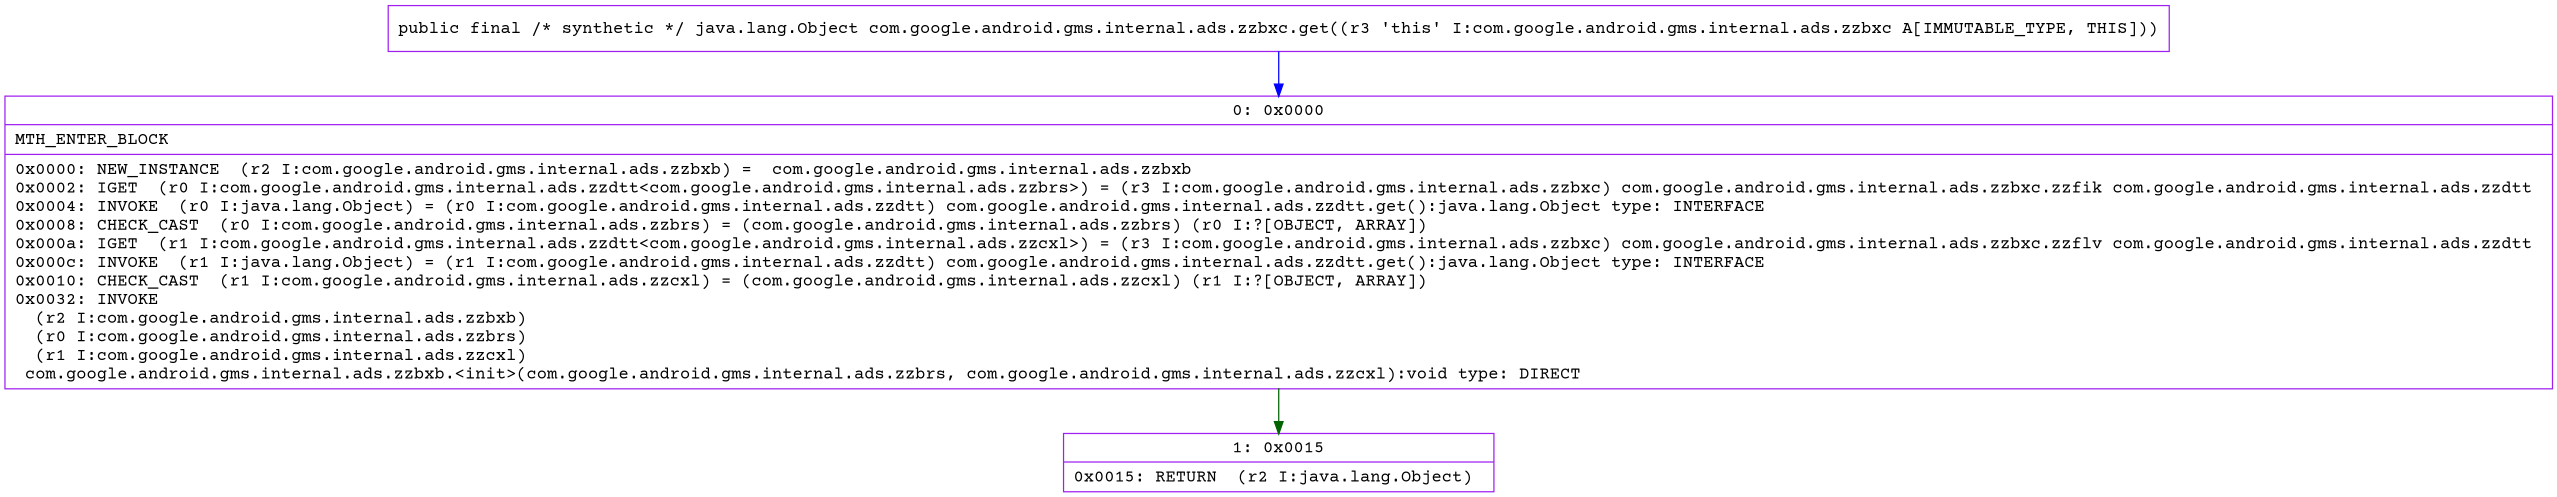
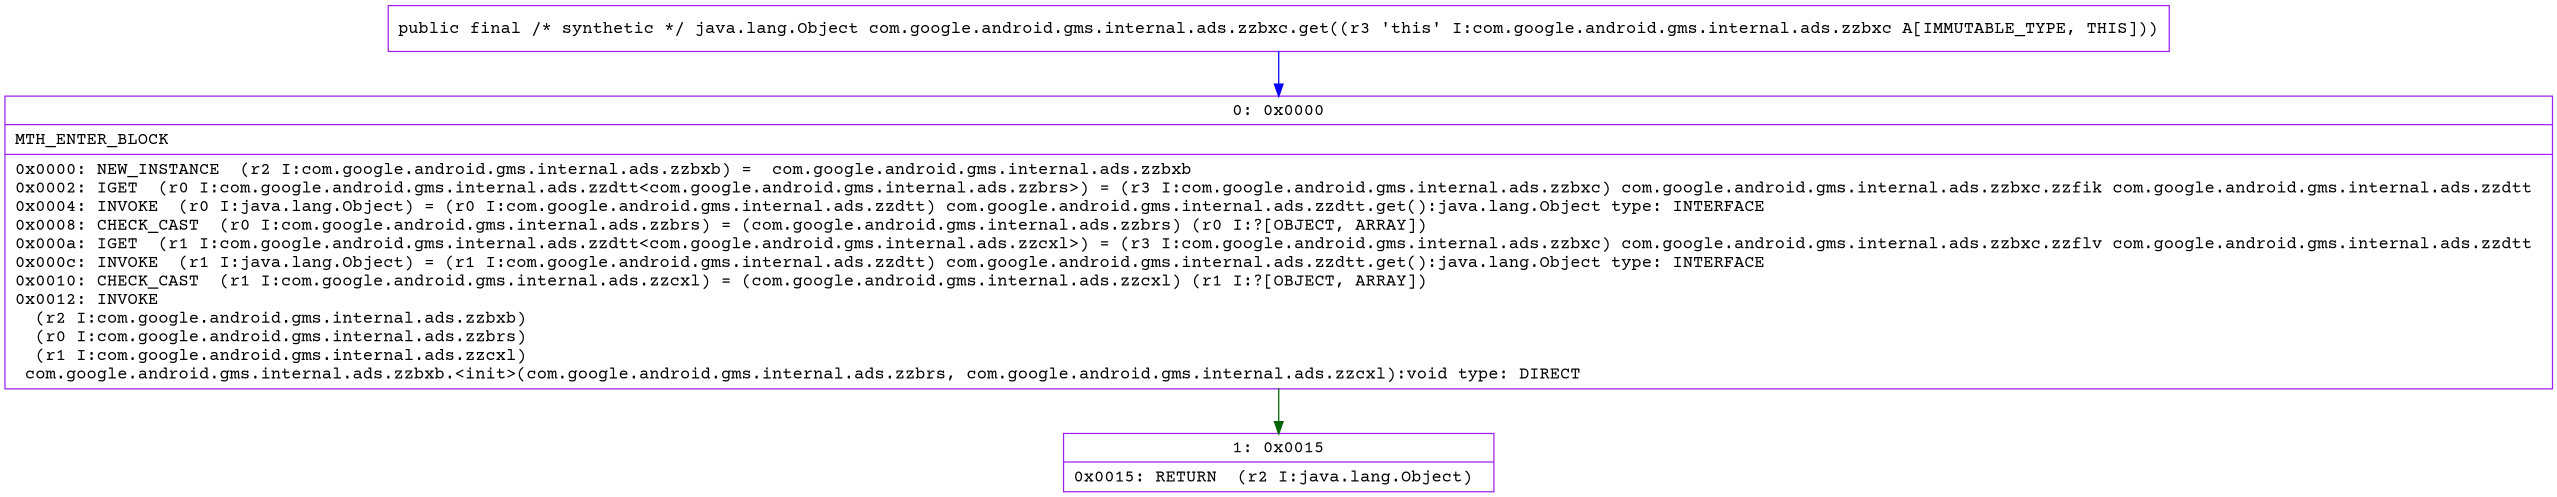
(97, 299) -> (97, 299)
